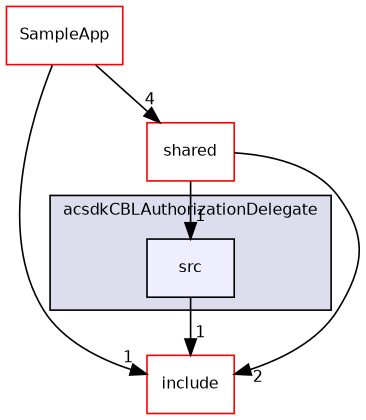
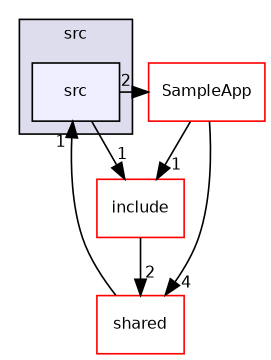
none -> (126, 92)
(191, 211) -> (76, 35)
(359, 249) -> (141, 259)
